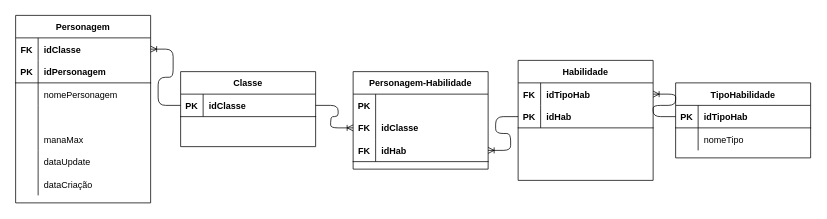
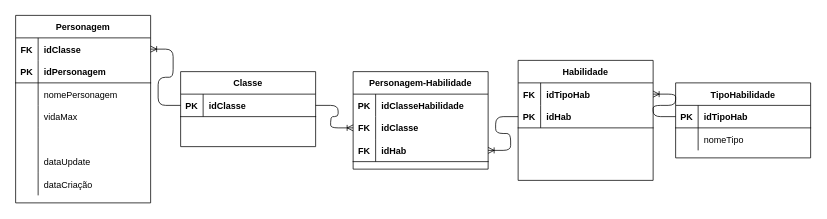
none -> (432, 105)
none -> (94, 117)
(94, 139) -> none
